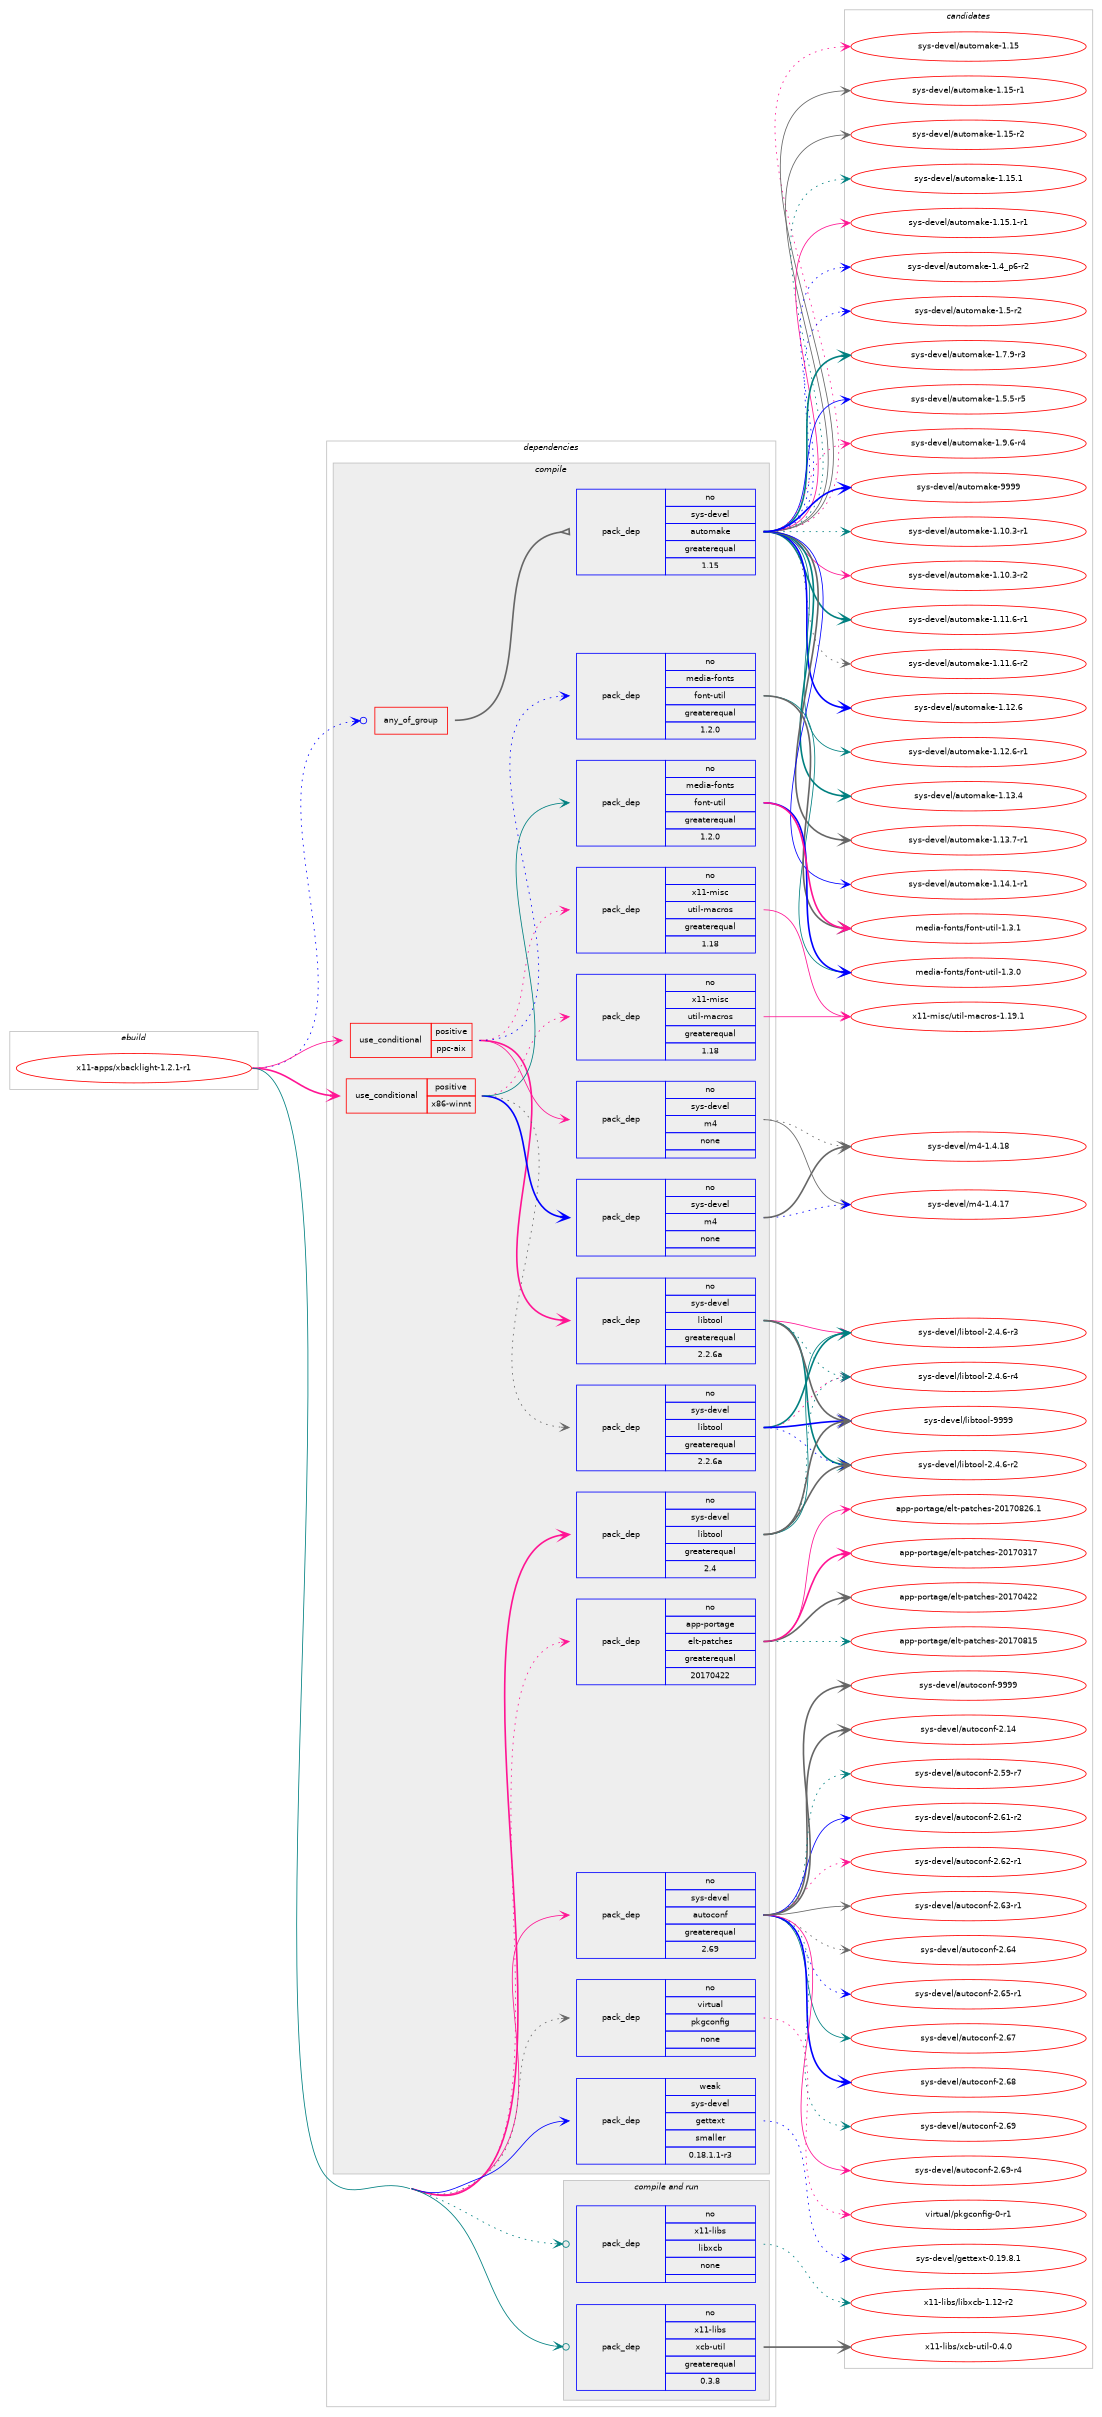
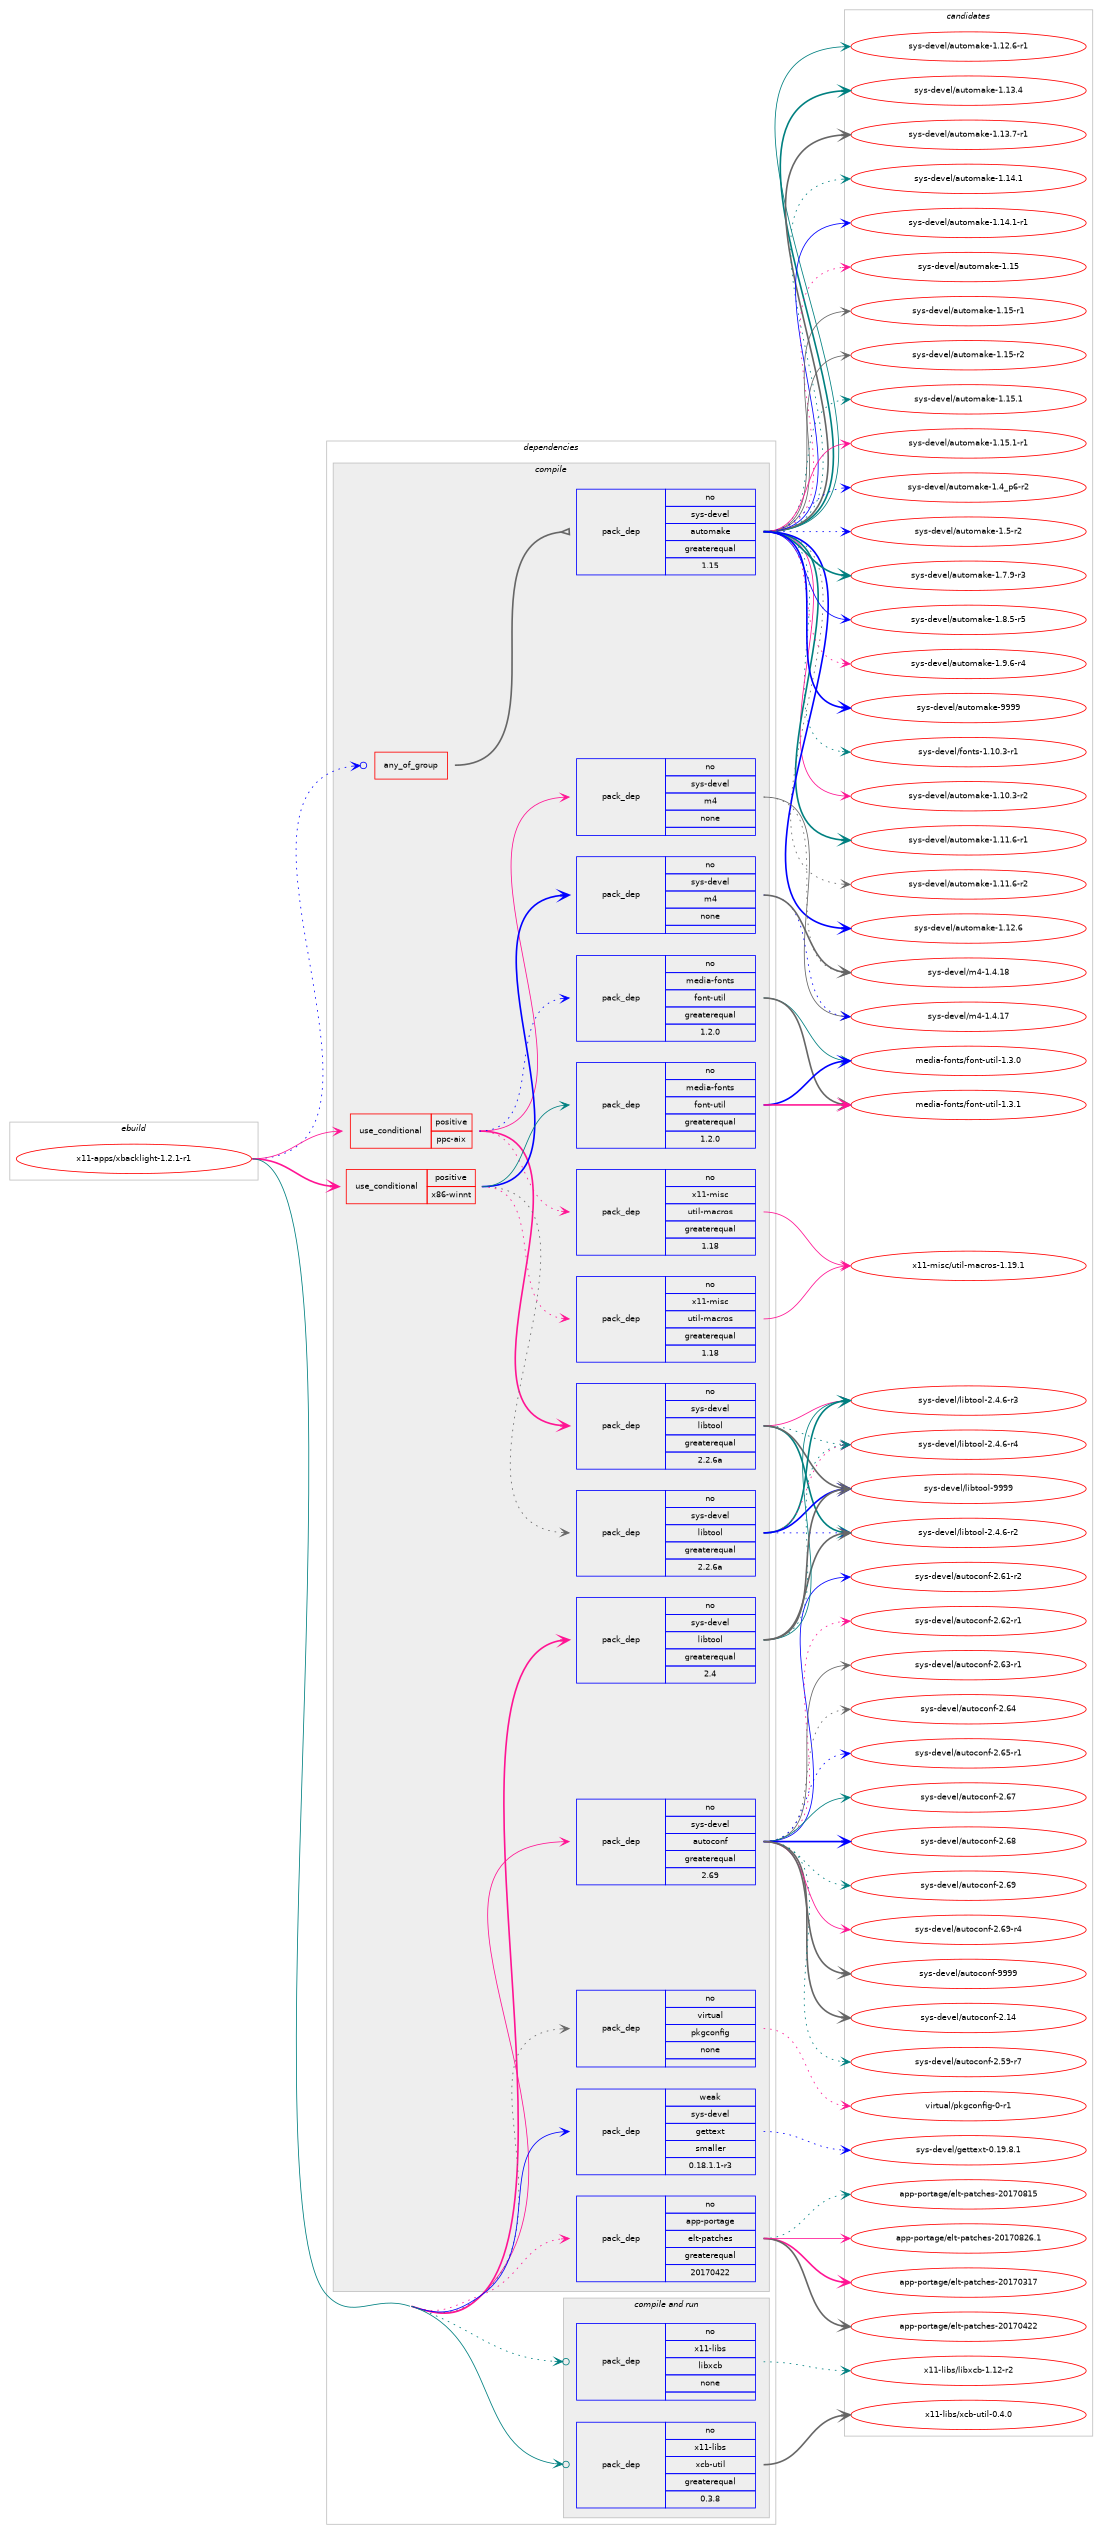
none -> (969, 179)
(969, 399) -> (969, 620)
(969, 532) -> (969, 752)
